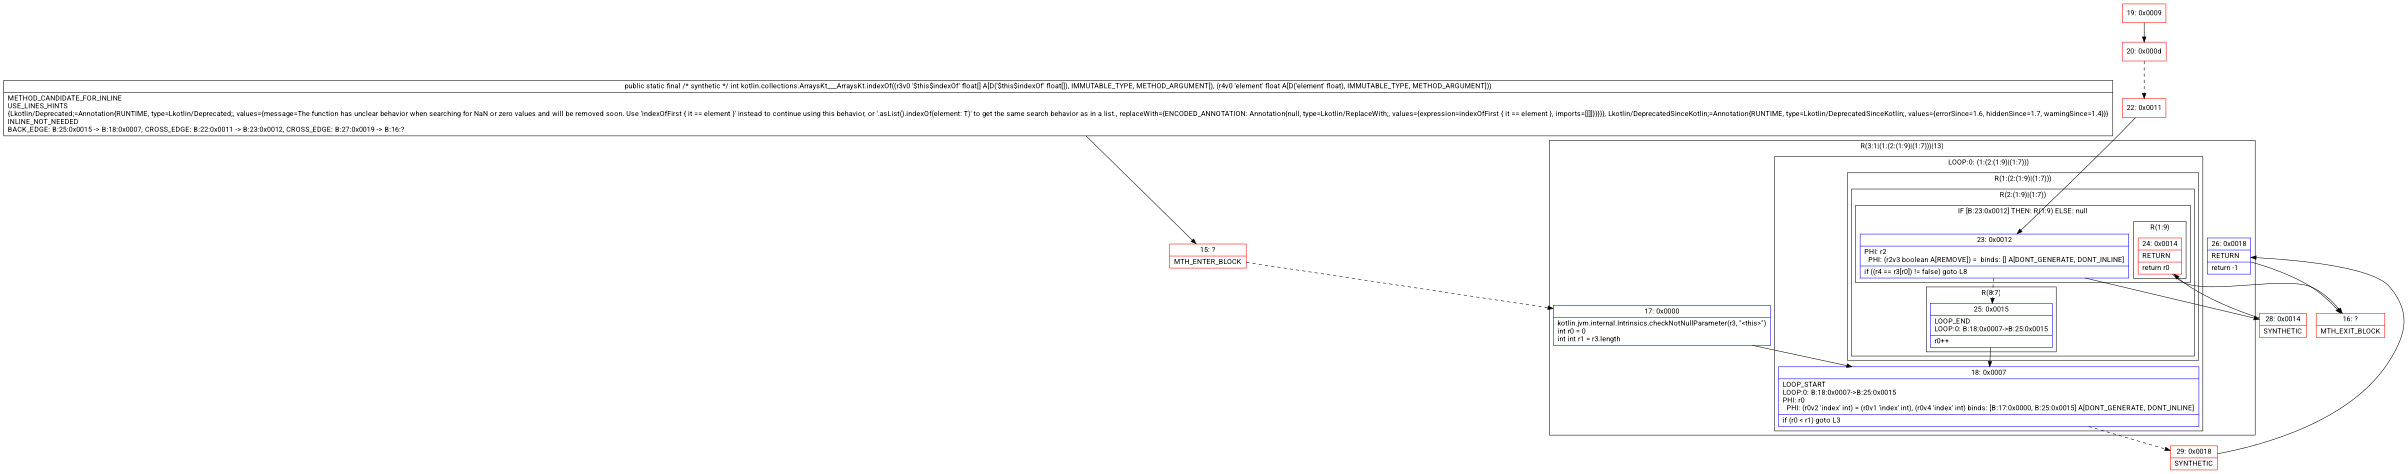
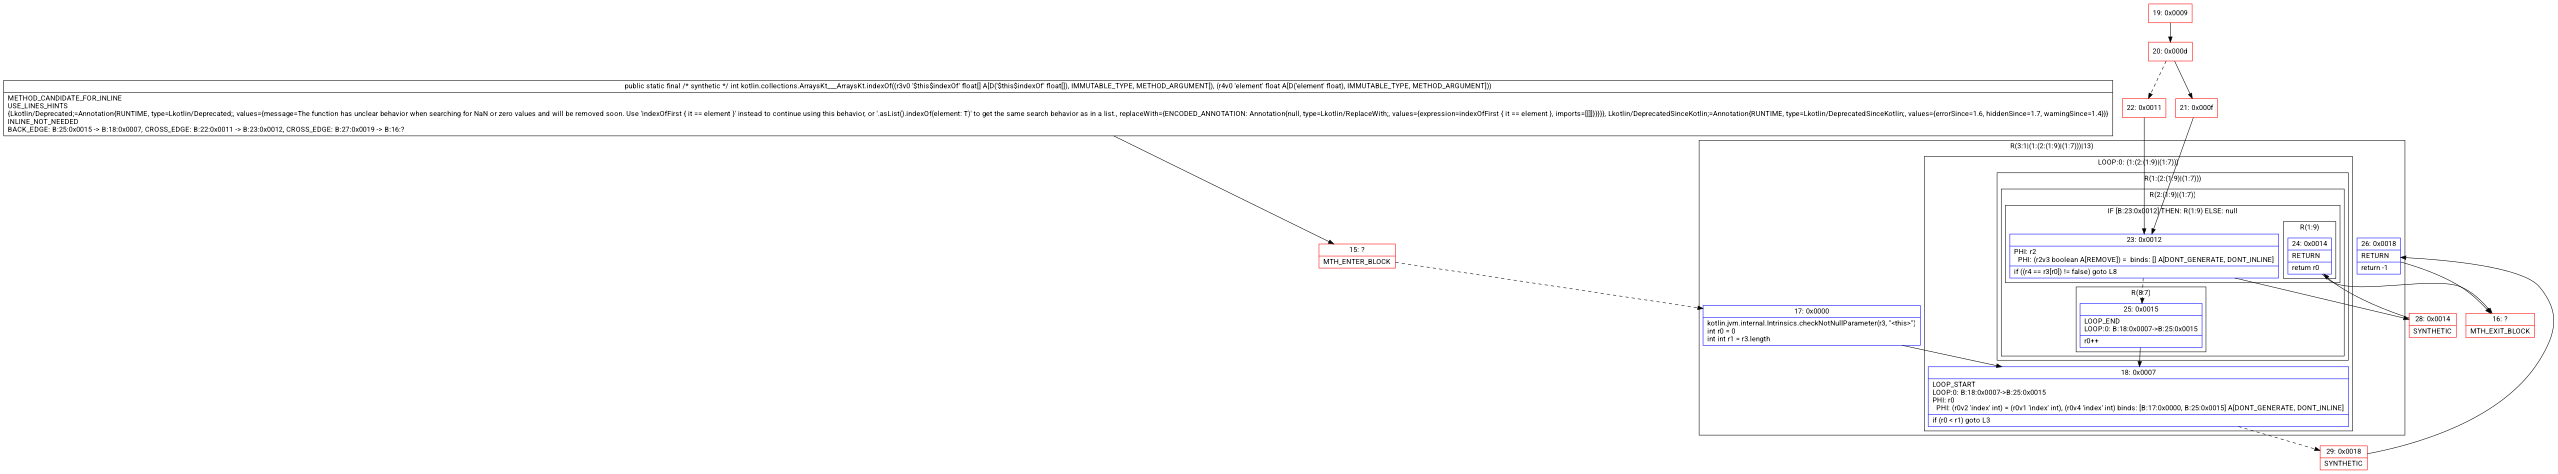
none -> (2197, 108)
(2160, 256) -> (2310, 256)
